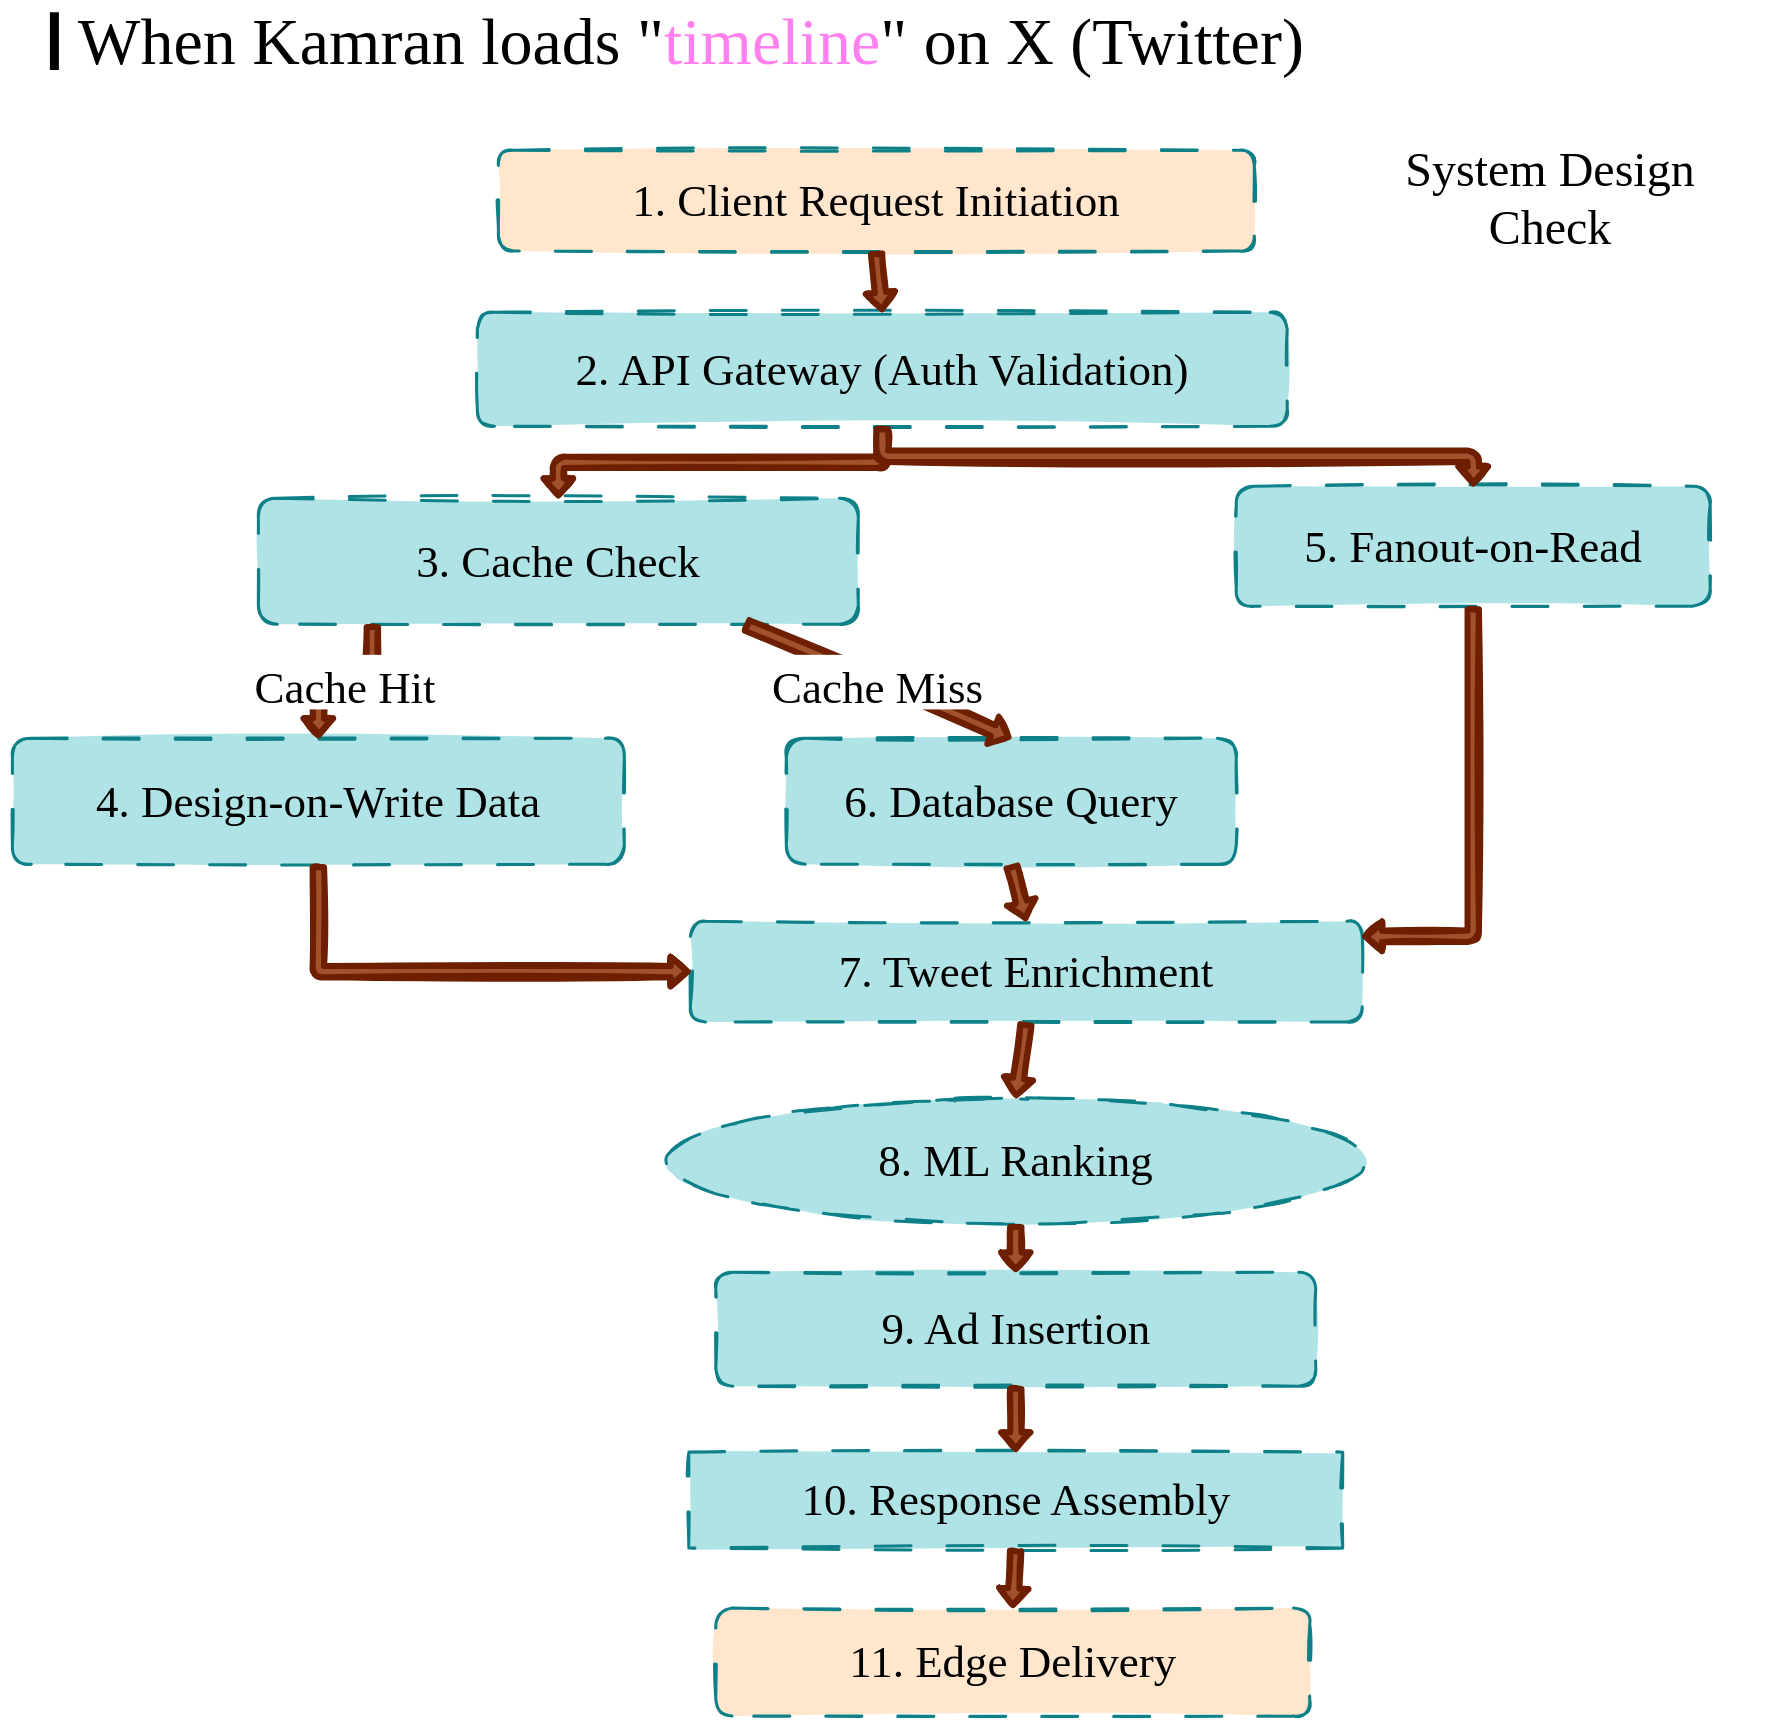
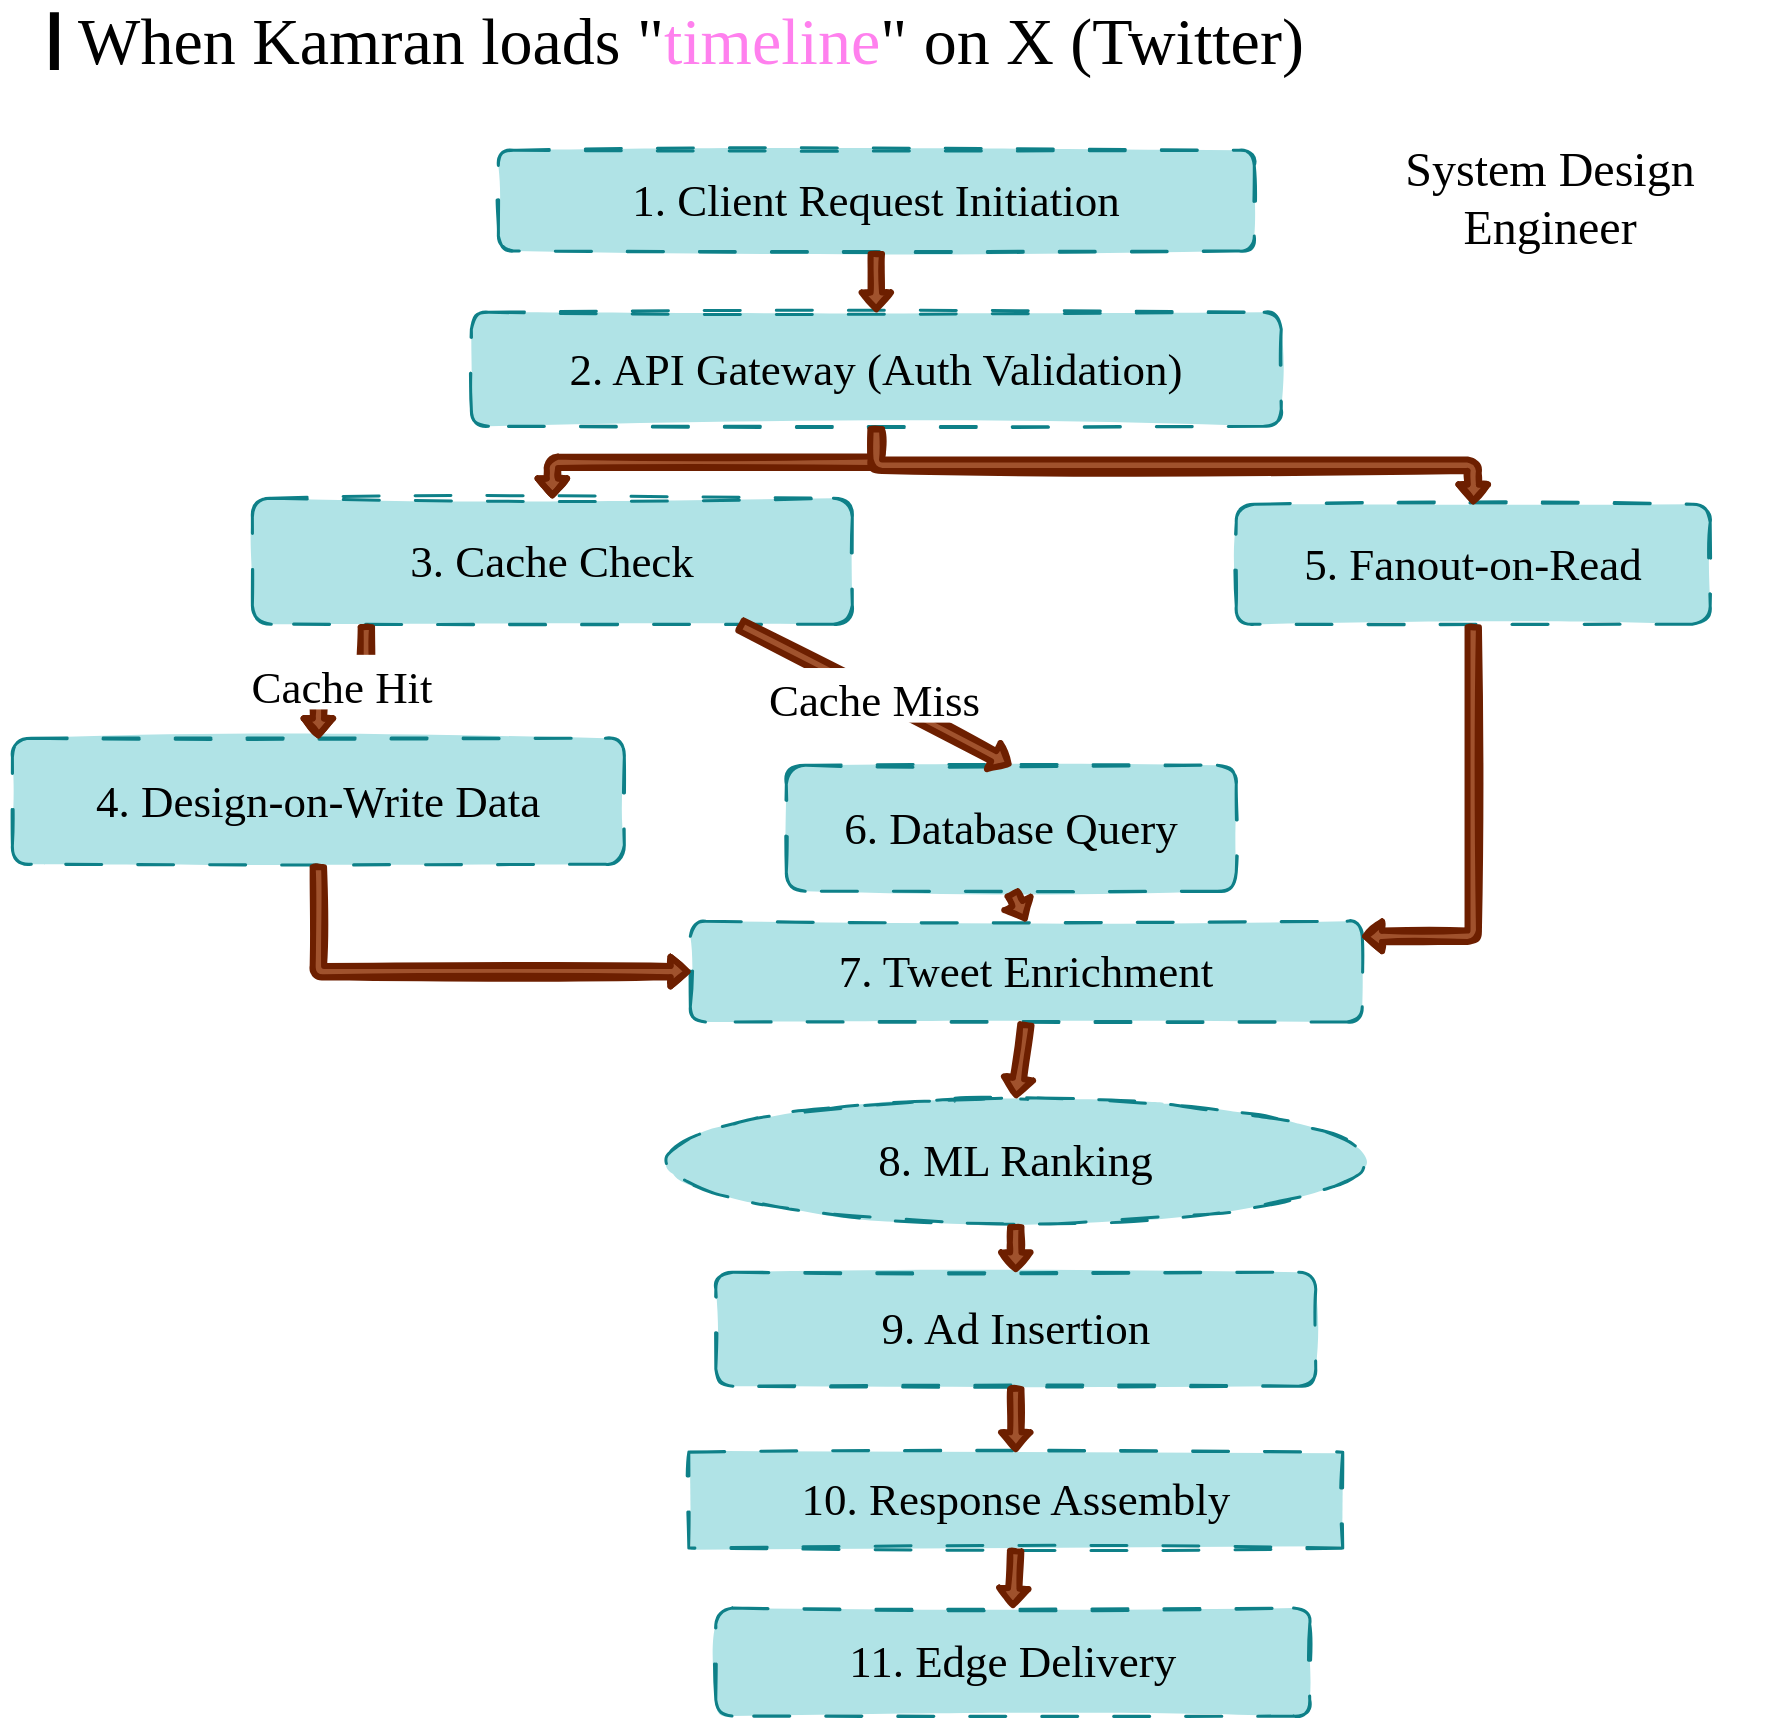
(1550, 198) -> (1550, 198)
(876, 201) -> (876, 201)
(882, 369) -> (876, 369)
(1473, 546) -> (1473, 564)
(558, 561) -> (552, 561)
(1011, 801) -> (1011, 828)
(1013, 1662) -> (1013, 1662)
